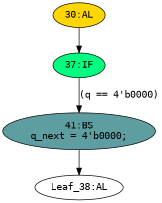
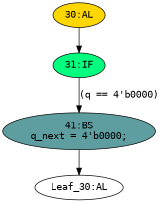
(79, 65) -> (79, 65)
(79, 188) -> (79, 188)
